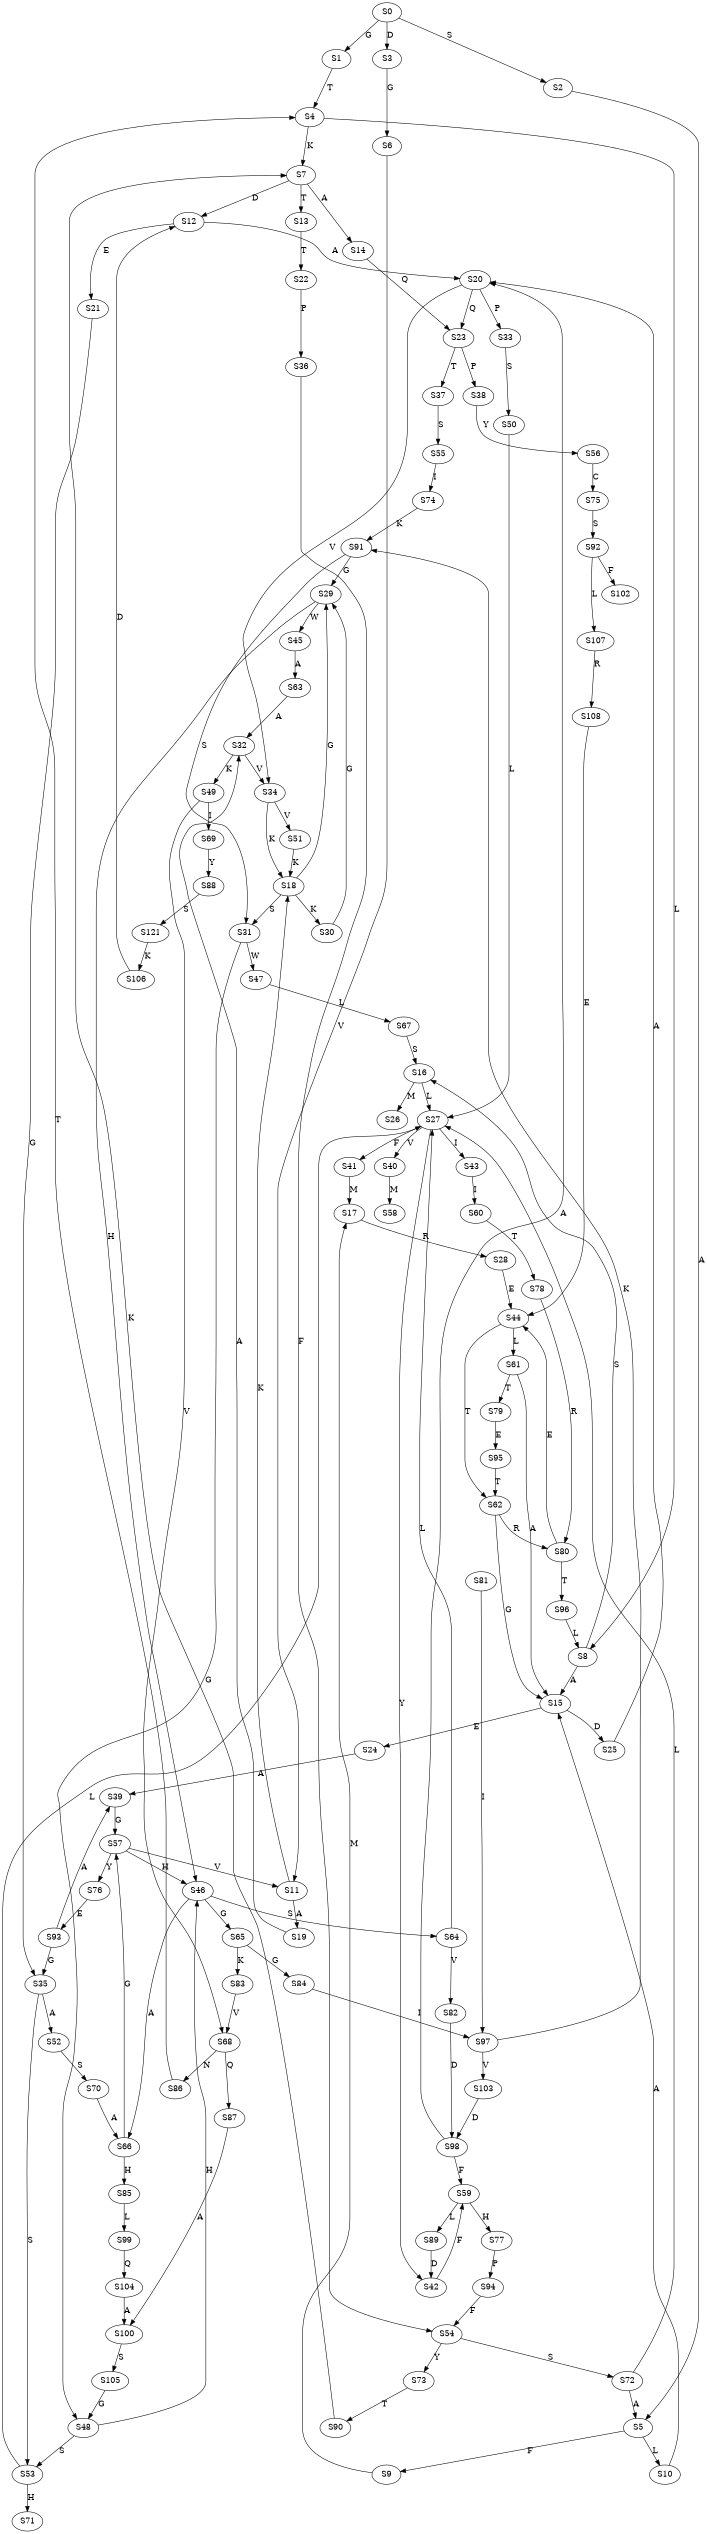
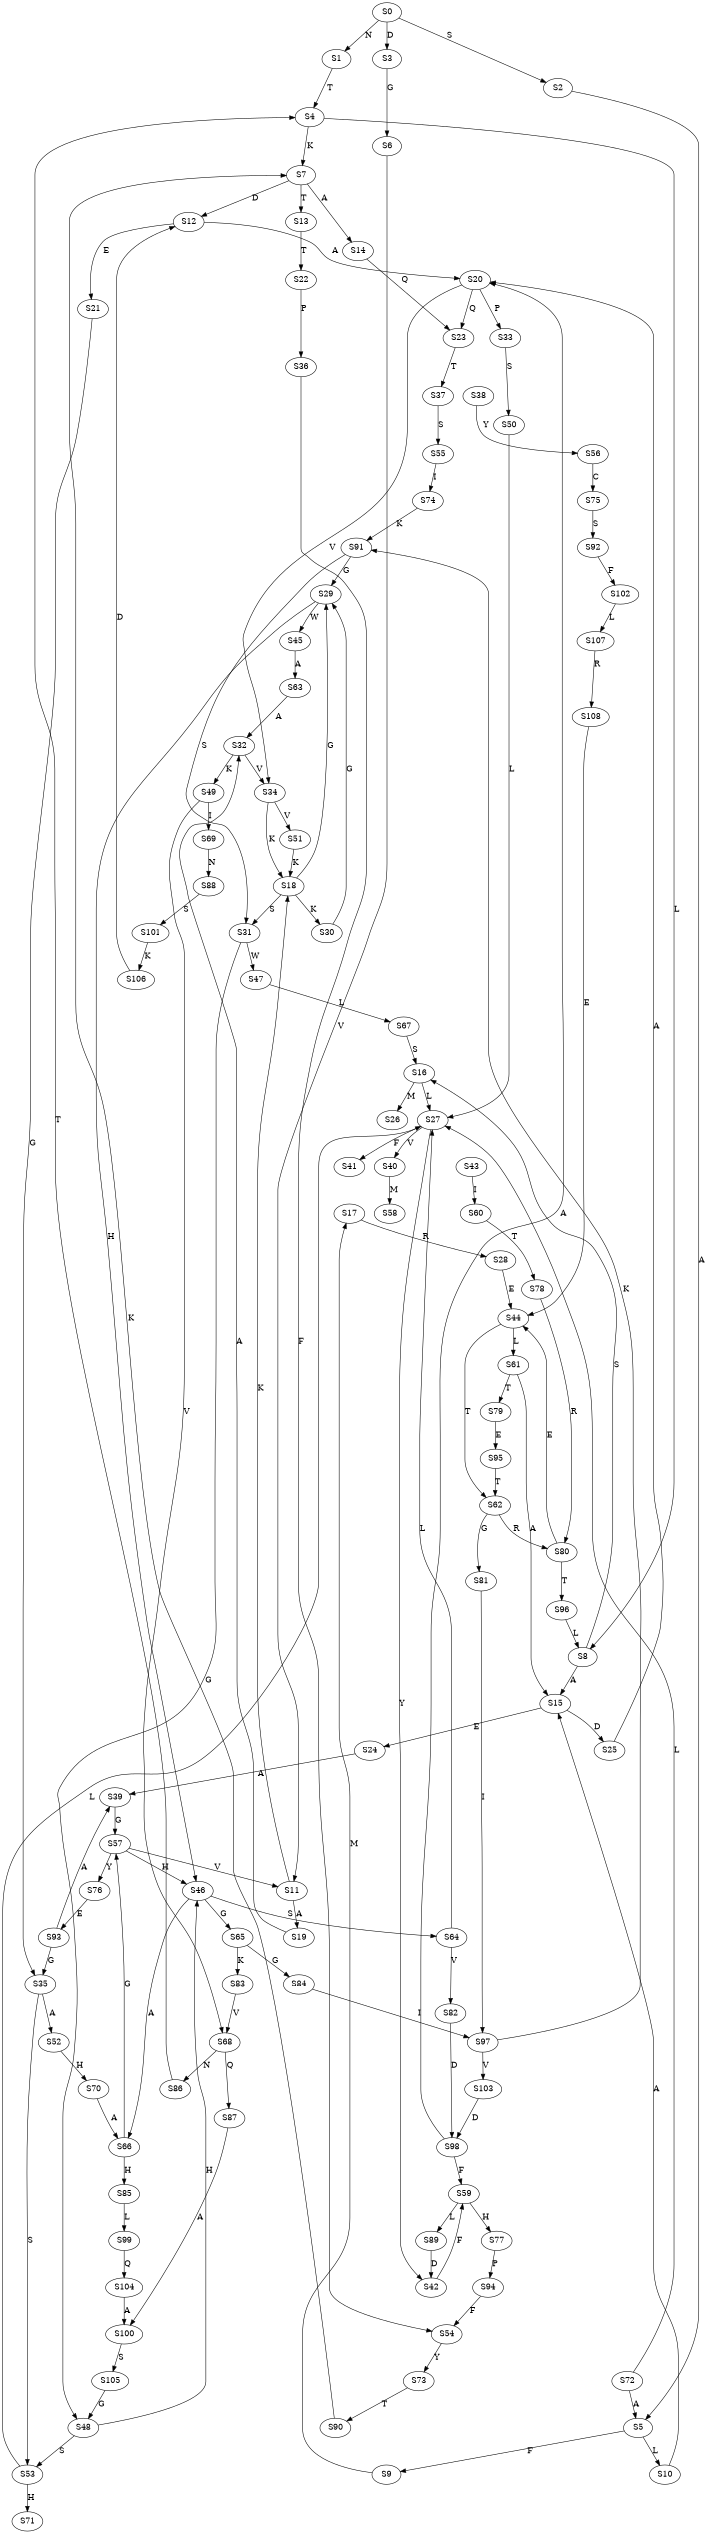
(368, 36) -> (368, 36)
(468, 365) -> none
(591, 592) -> (609, 616)
(212, 863) -> (212, 863)
(151, 933) -> (151, 933)
(450, 1141) -> none
(349, 1188) -> none
(504, 1610) -> (478, 1539)
(80, 2066) -> (80, 2066)
(534, 2357) -> none
